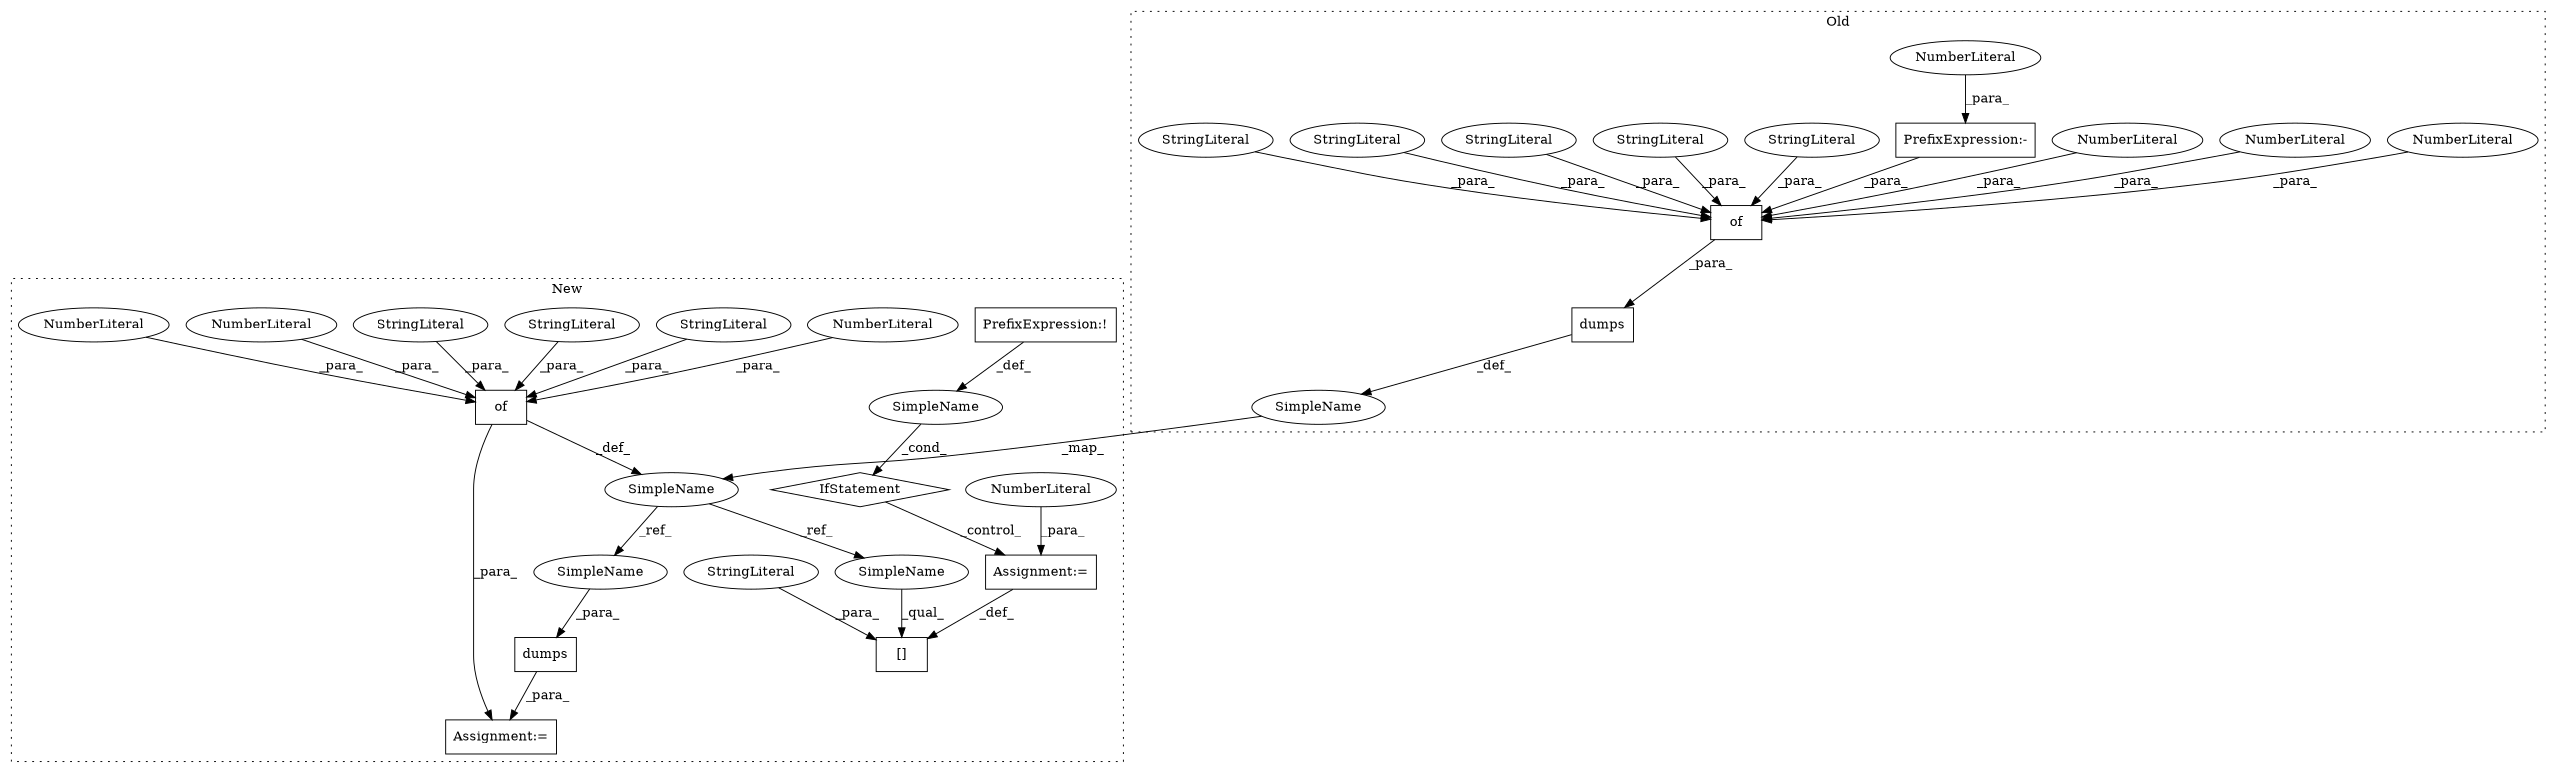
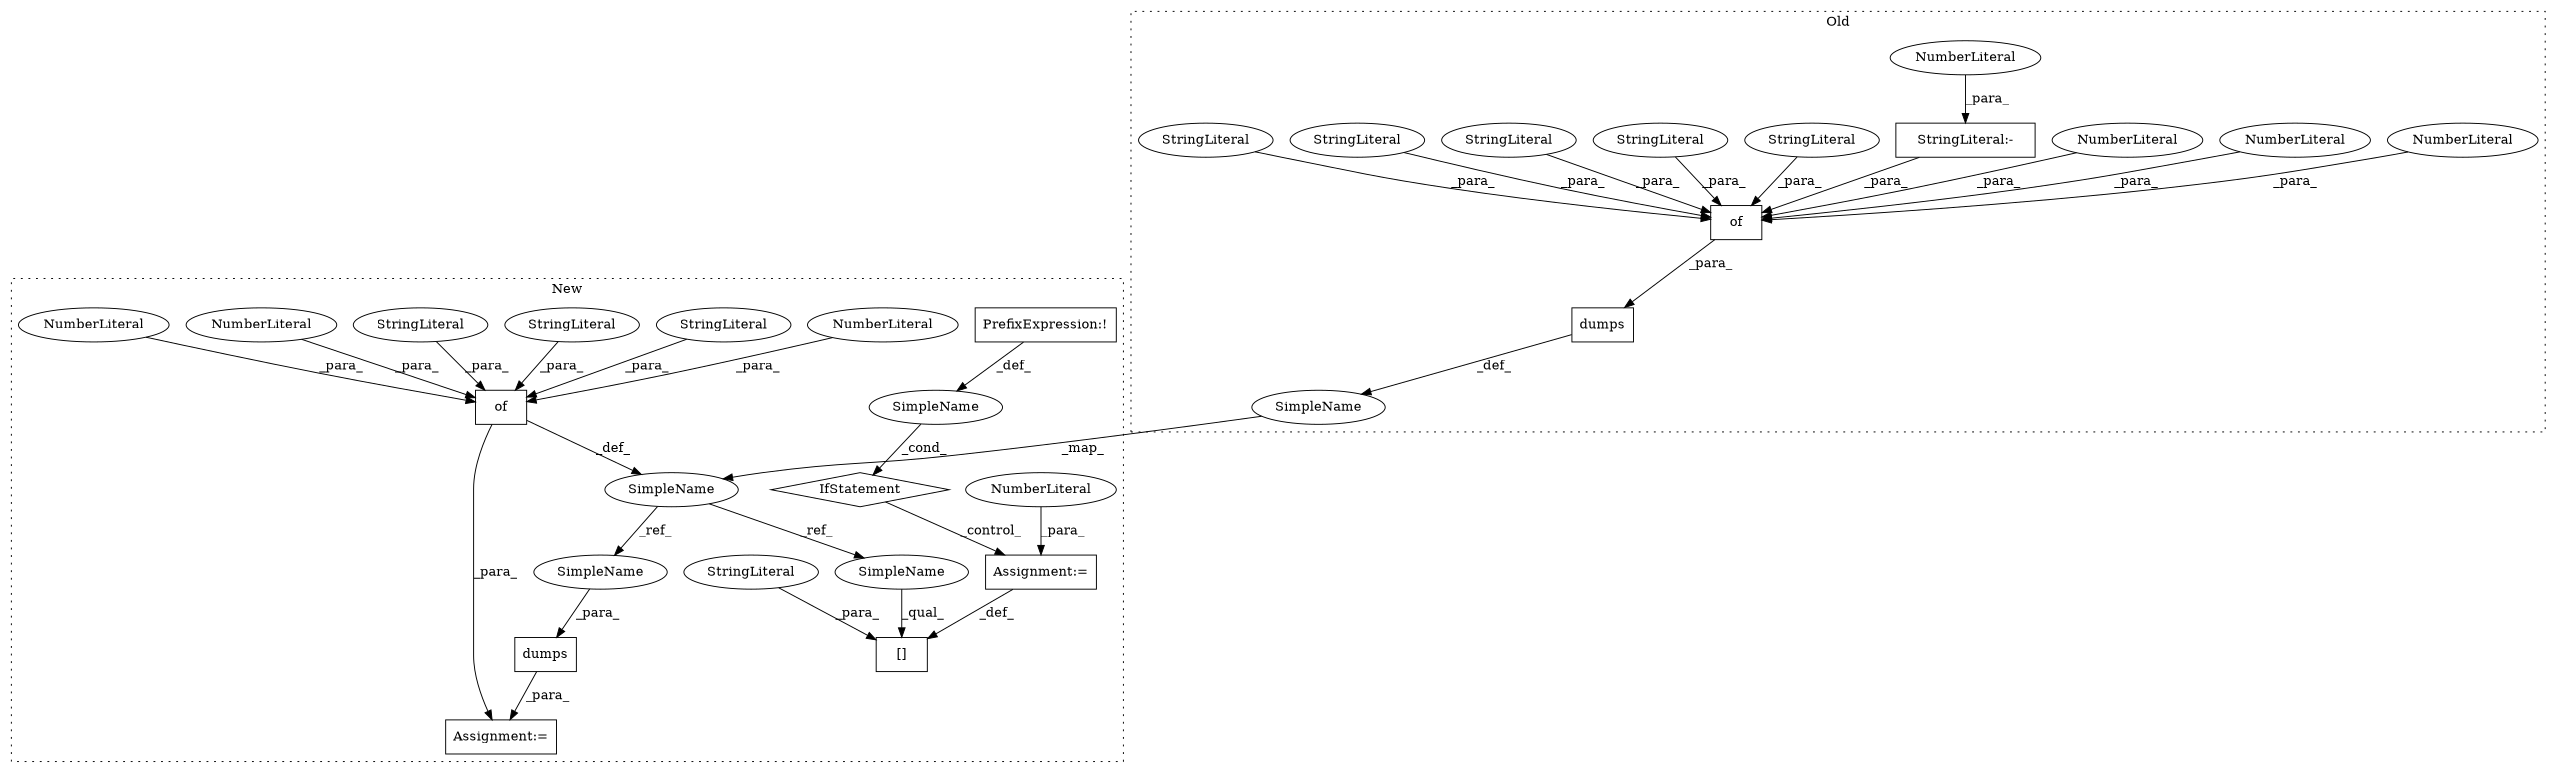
(1965, 140) -> (1965, 140)
